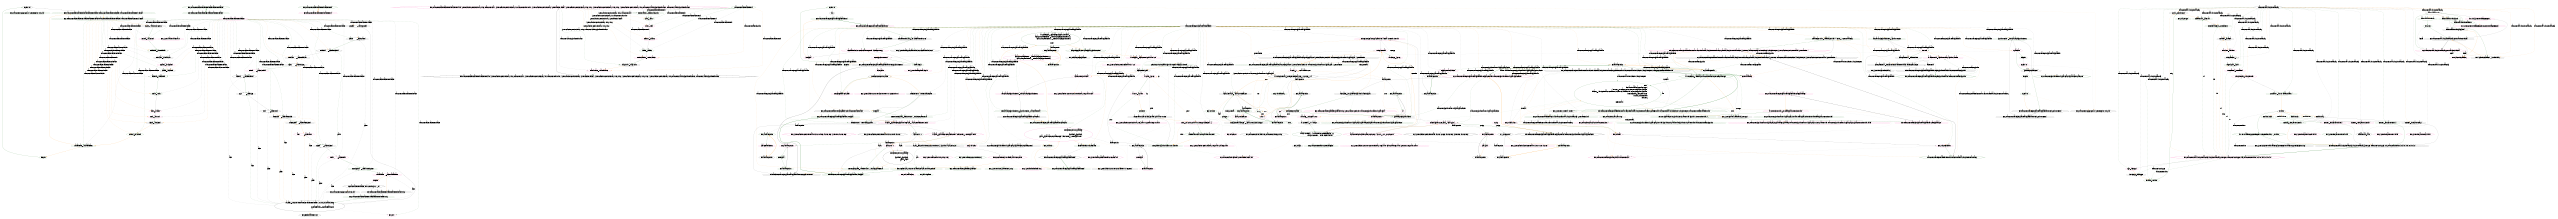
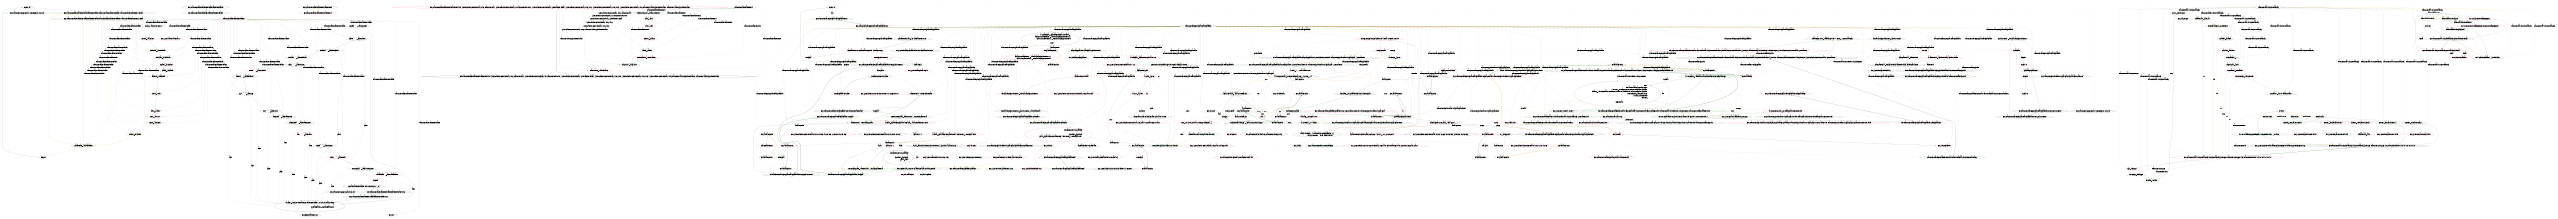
(648, 13) -> (648, 13)
(2212, 13) -> (2212, 13)
(2316, 62) -> none
(2129, 74) -> (2129, 74)
(1629, 120) -> (1629, 120)
